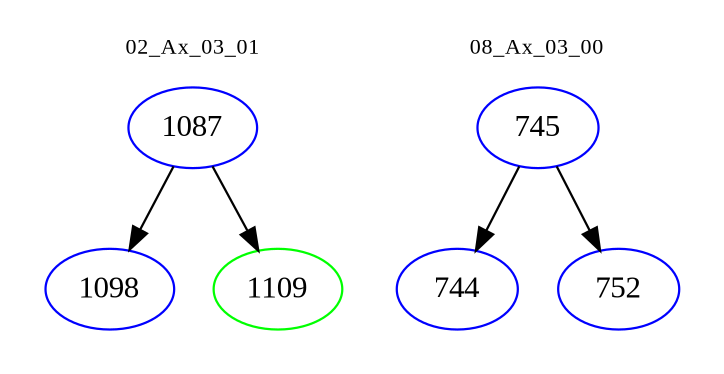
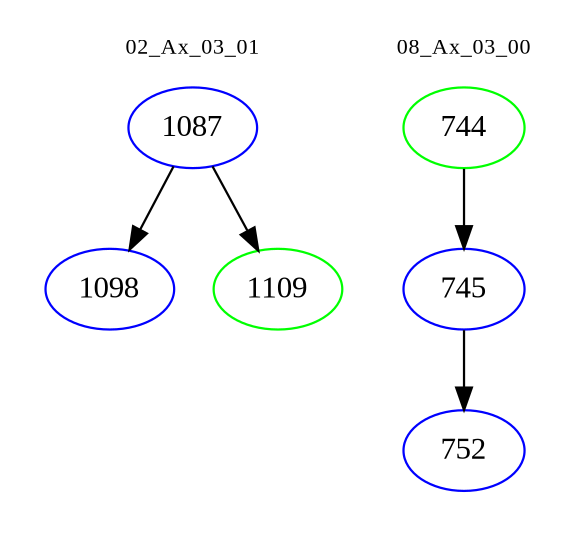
(503, 198) -> (464, 197)
(457, 289) -> (464, 128)
